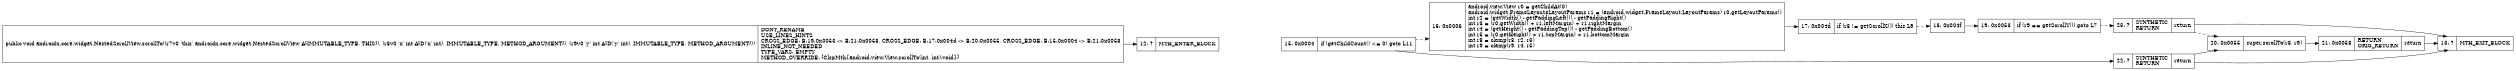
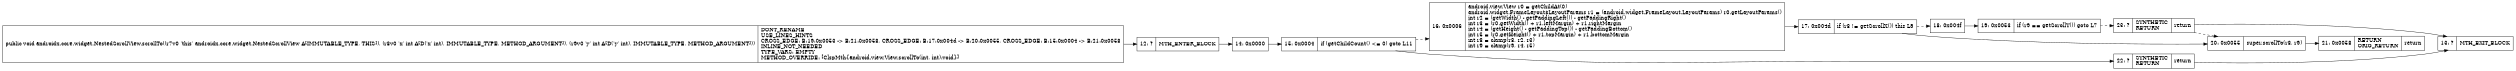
(2429, 43) -> none
none -> (1250, 44)
(2204, 52) -> (2053, 42)
